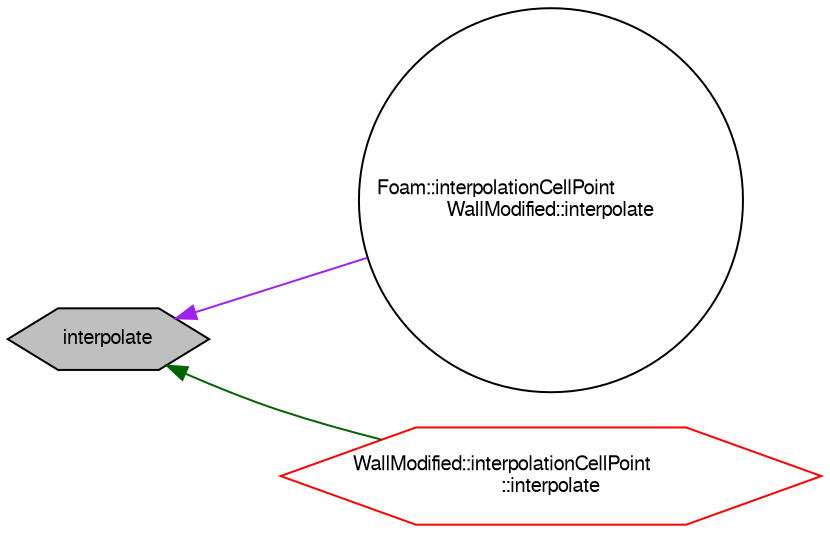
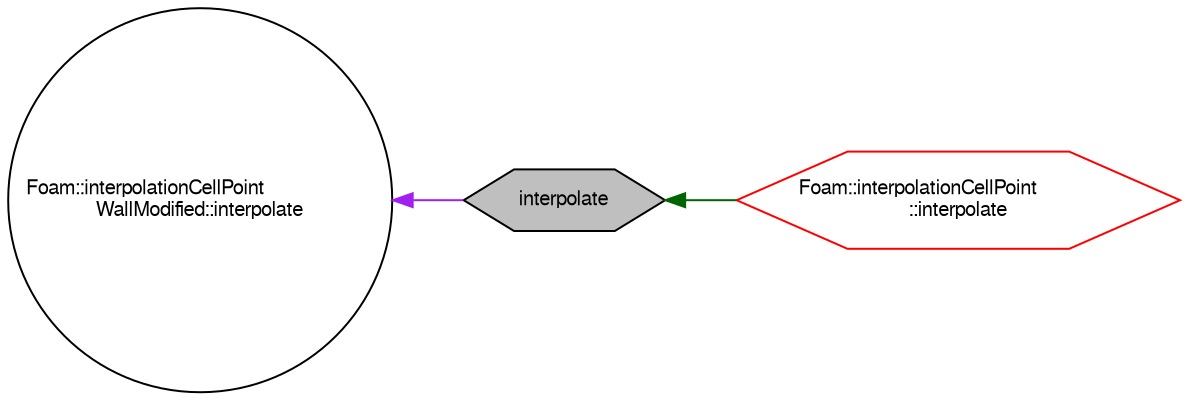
(281, 285) -> (438, 200)
(551, 476) -> (958, 200)
